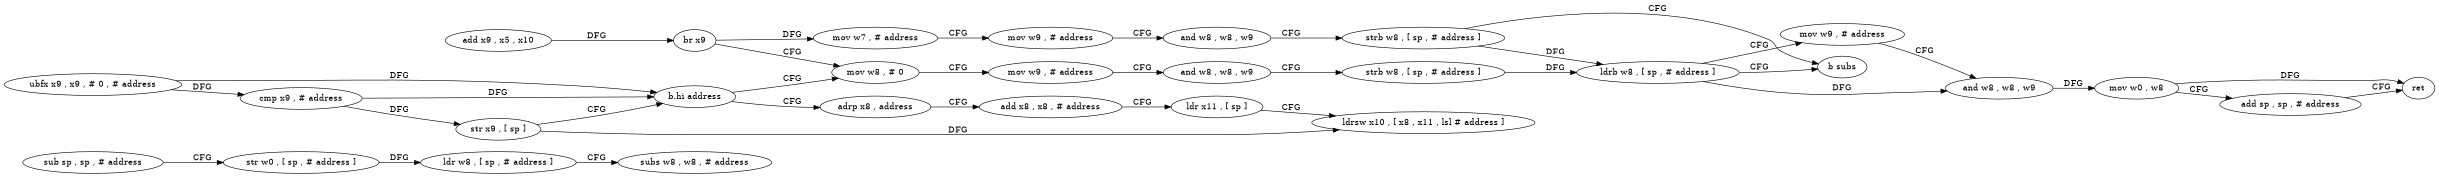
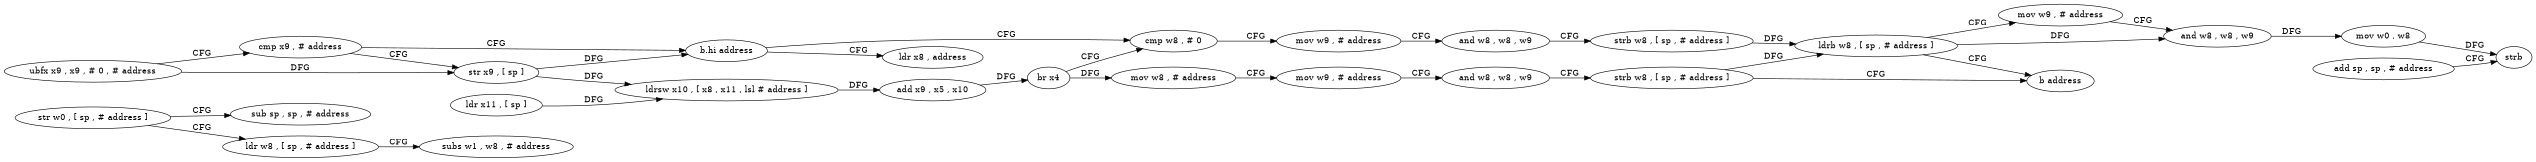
(875, 38) -> (1174, 78)
(695, 40) -> (1049, 78)
(1842, 67) -> (2061, 81)
(875, 72) -> (1174, 41)
(414, 80) -> (315, 73)
(203, 87) -> (202, 53)
(2419, 88) -> (2514, 57)
none -> (856, 90)
(498, 93) -> (496, 44)
(2201, 95) -> none
(875, 107) -> (933, 57)
(1051, 107) -> none
(1291, 108) -> (594, 100)
(400, 110) -> (399, 55)
(597, 110) -> (594, 59)
(400, 158) -> (202, 128)
(190, 163) -> (197, 116)
(695, 163) -> (496, 147)
